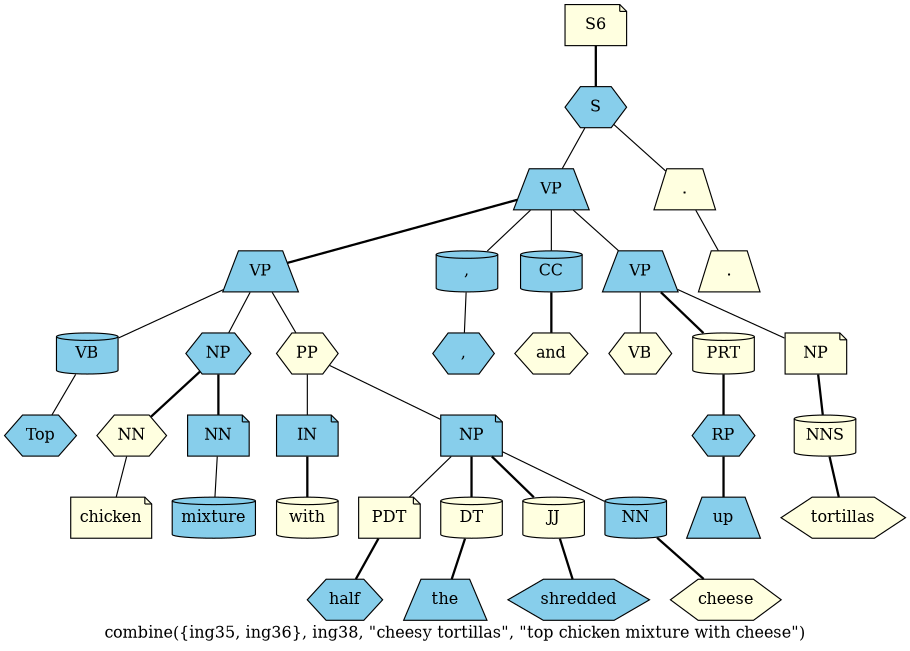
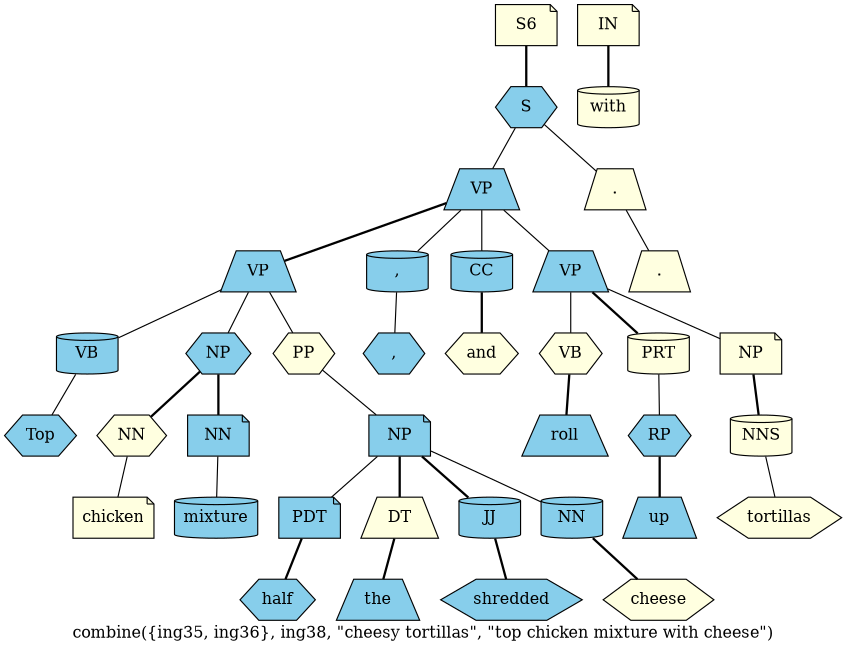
(307, 395) -> none
(724, 395) -> (659, 395)
(307, 436) -> (608, 25)
none -> (565, 436)
(834, 477) -> (770, 477)
(389, 518) -> (310, 518)
(472, 518) -> (400, 518)
(554, 518) -> (490, 518)
